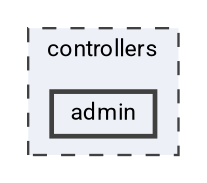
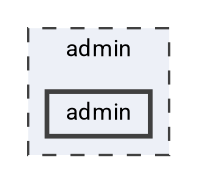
(103, 50) -> (99, 50)
